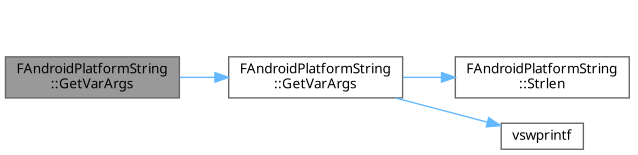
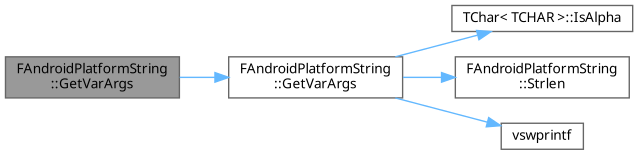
none -> (542, 18)
